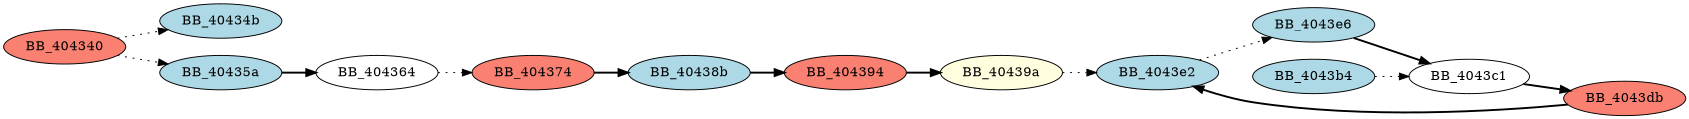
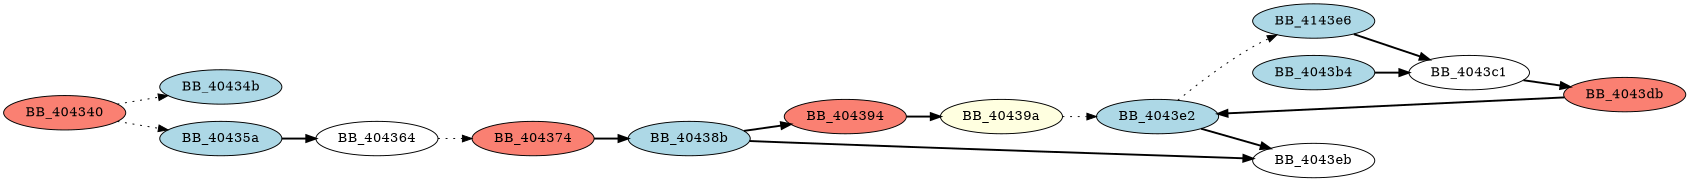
(1314, 25) -> (1314, 21)
(1387, 76) -> (1387, 73)
none -> (1314, 161)
